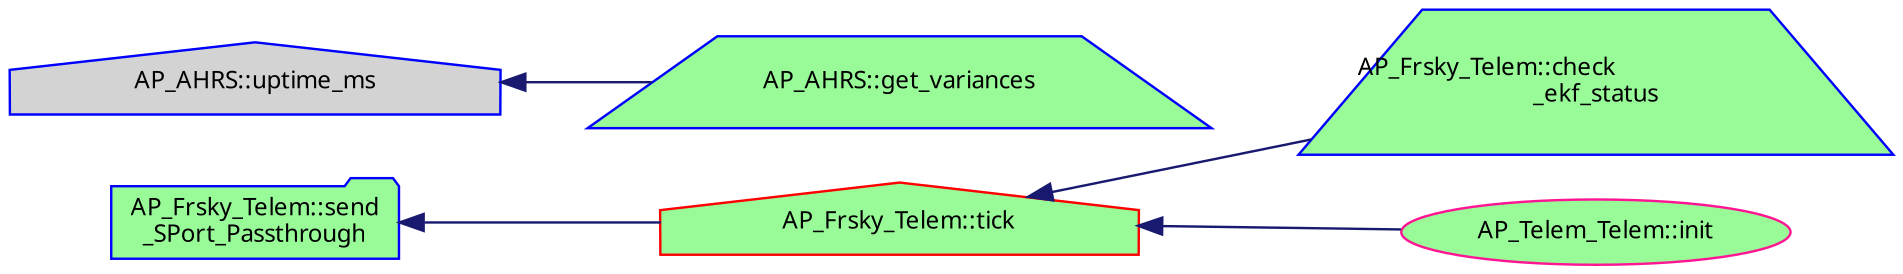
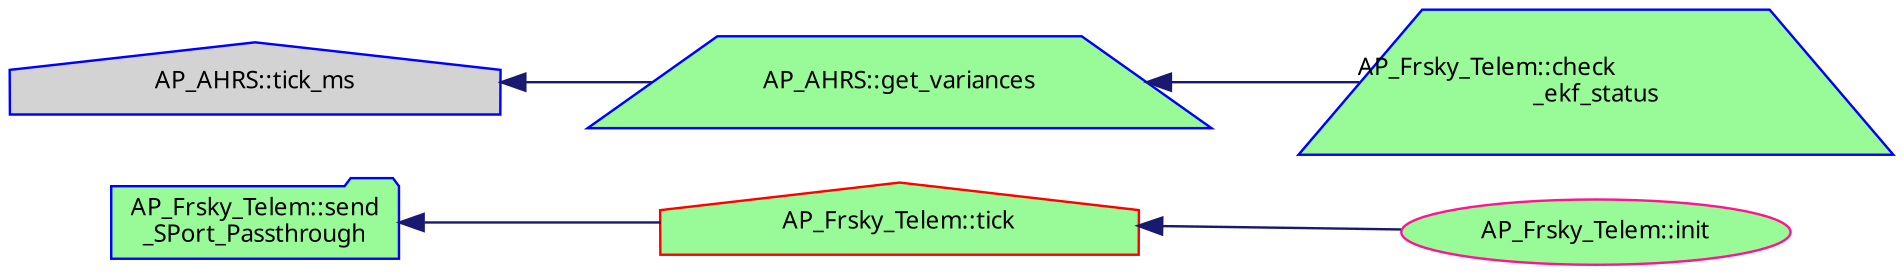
(255, 82) -> (255, 82)
(1182, 166) -> (1265, 82)
(1596, 232) -> (1596, 232)
